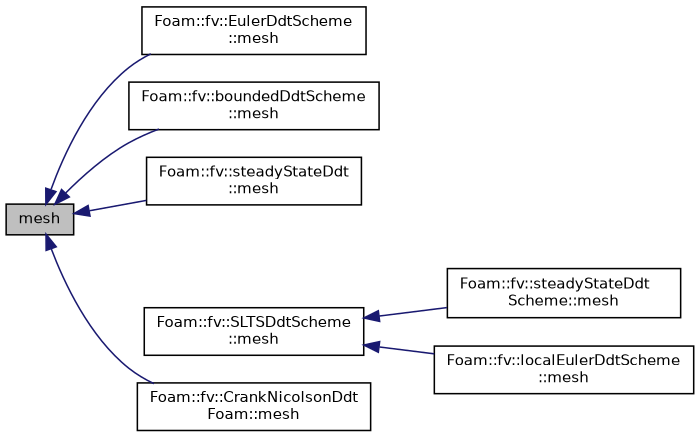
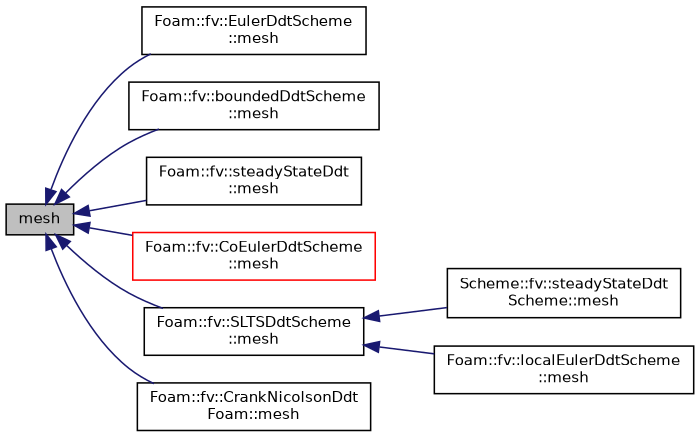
none -> (254, 256)
none -> (111, 282)
(564, 293) -> (564, 293)
